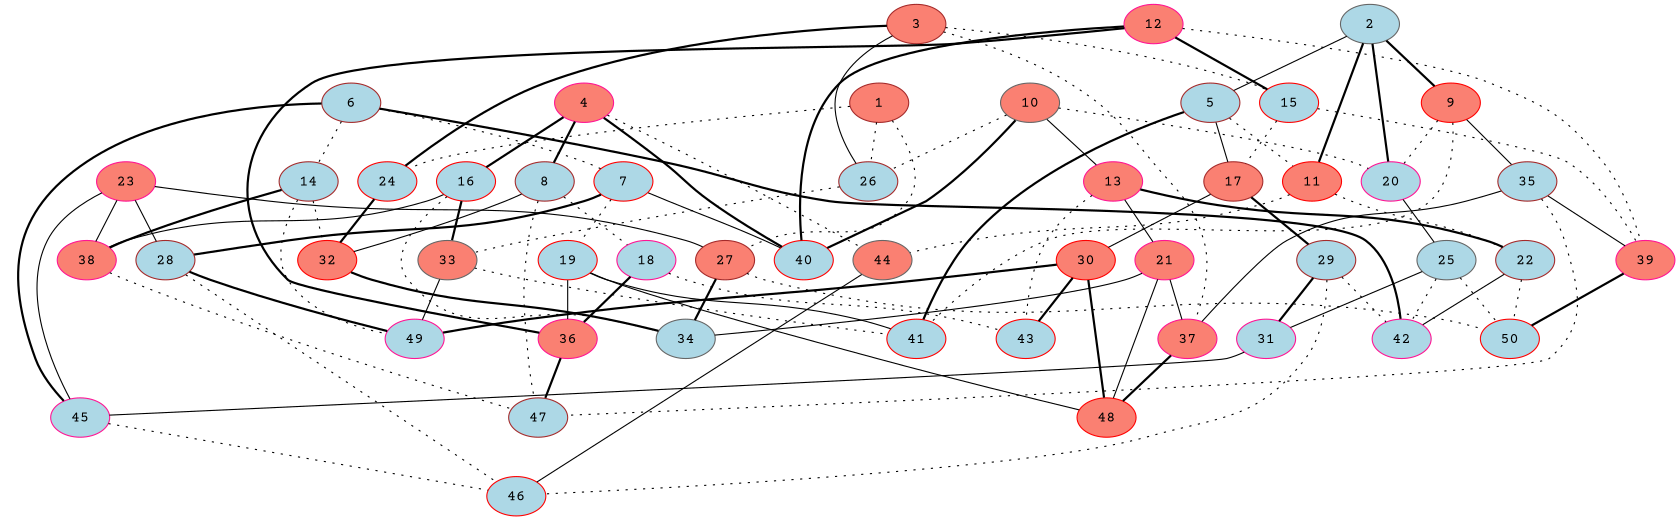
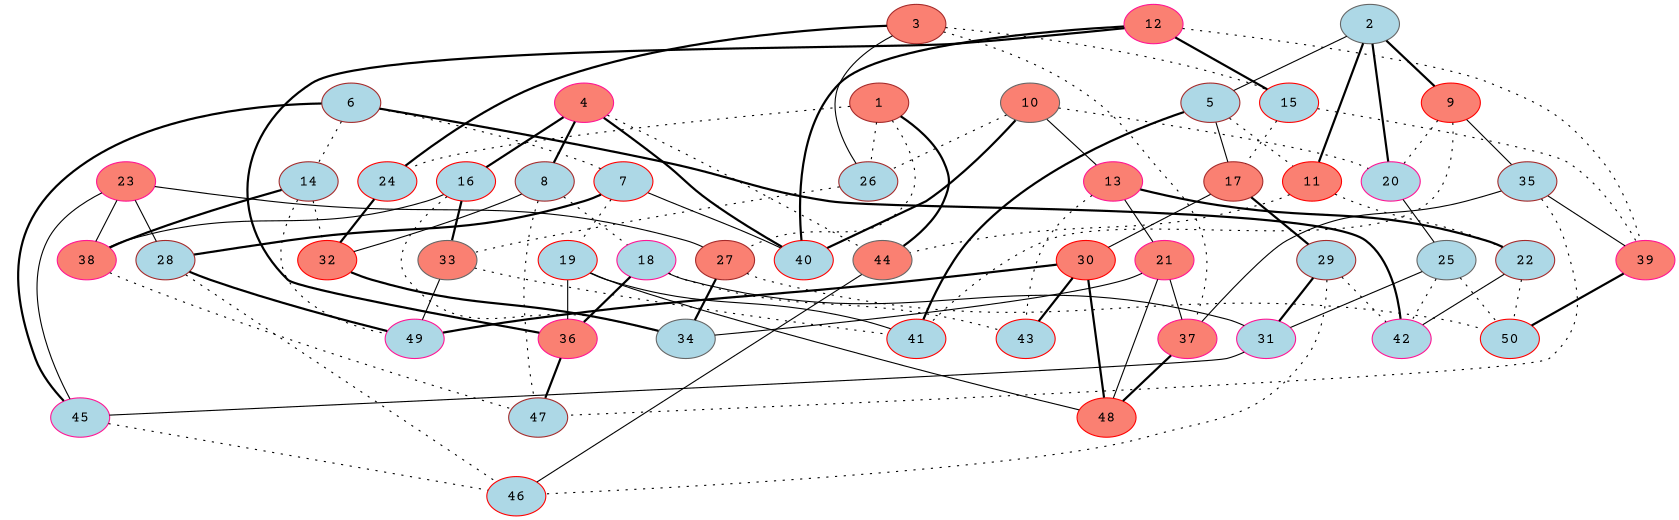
none -> (948, 172)
none -> (942, 300)
